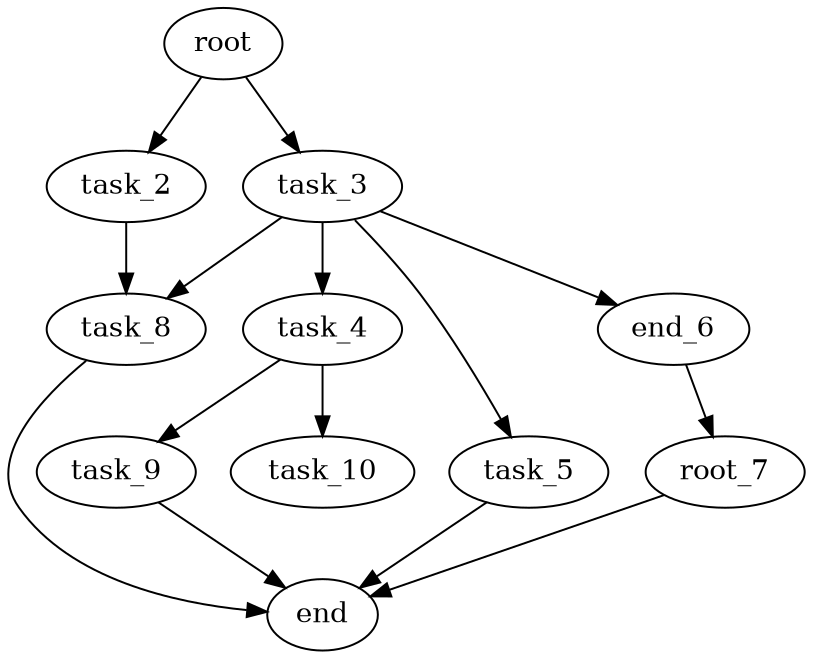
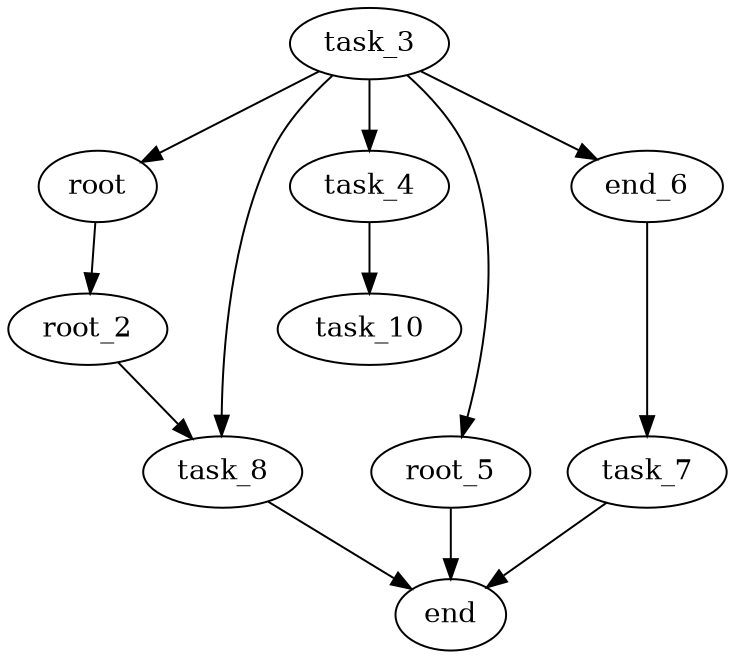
(267, 106) -> (239, 112)
(126, 186) -> (88, 329)
(116, 472) -> none
(529, 472) -> (451, 472)
(725, 472) -> (647, 472)
